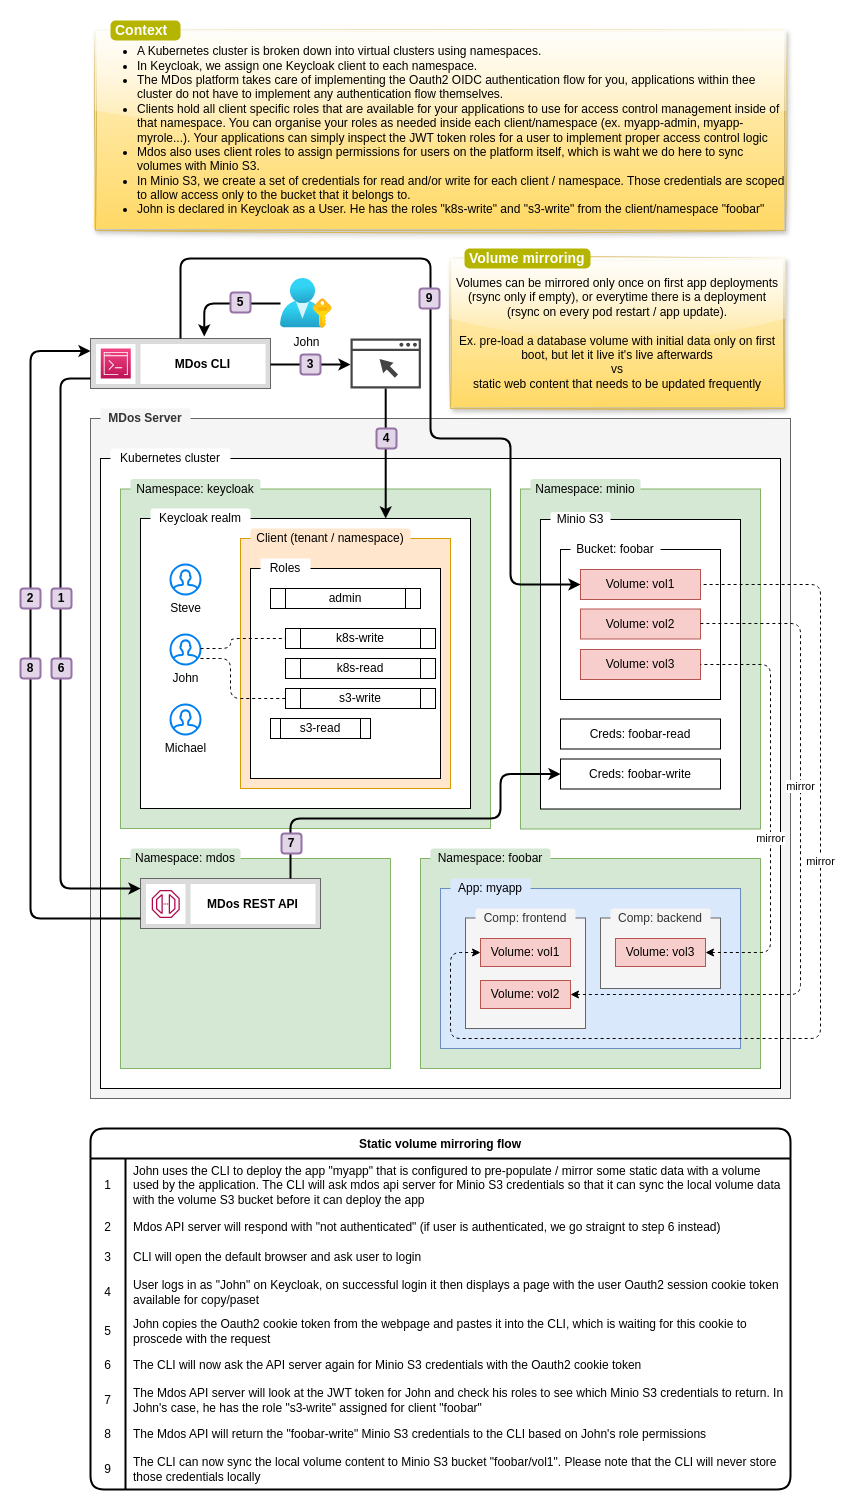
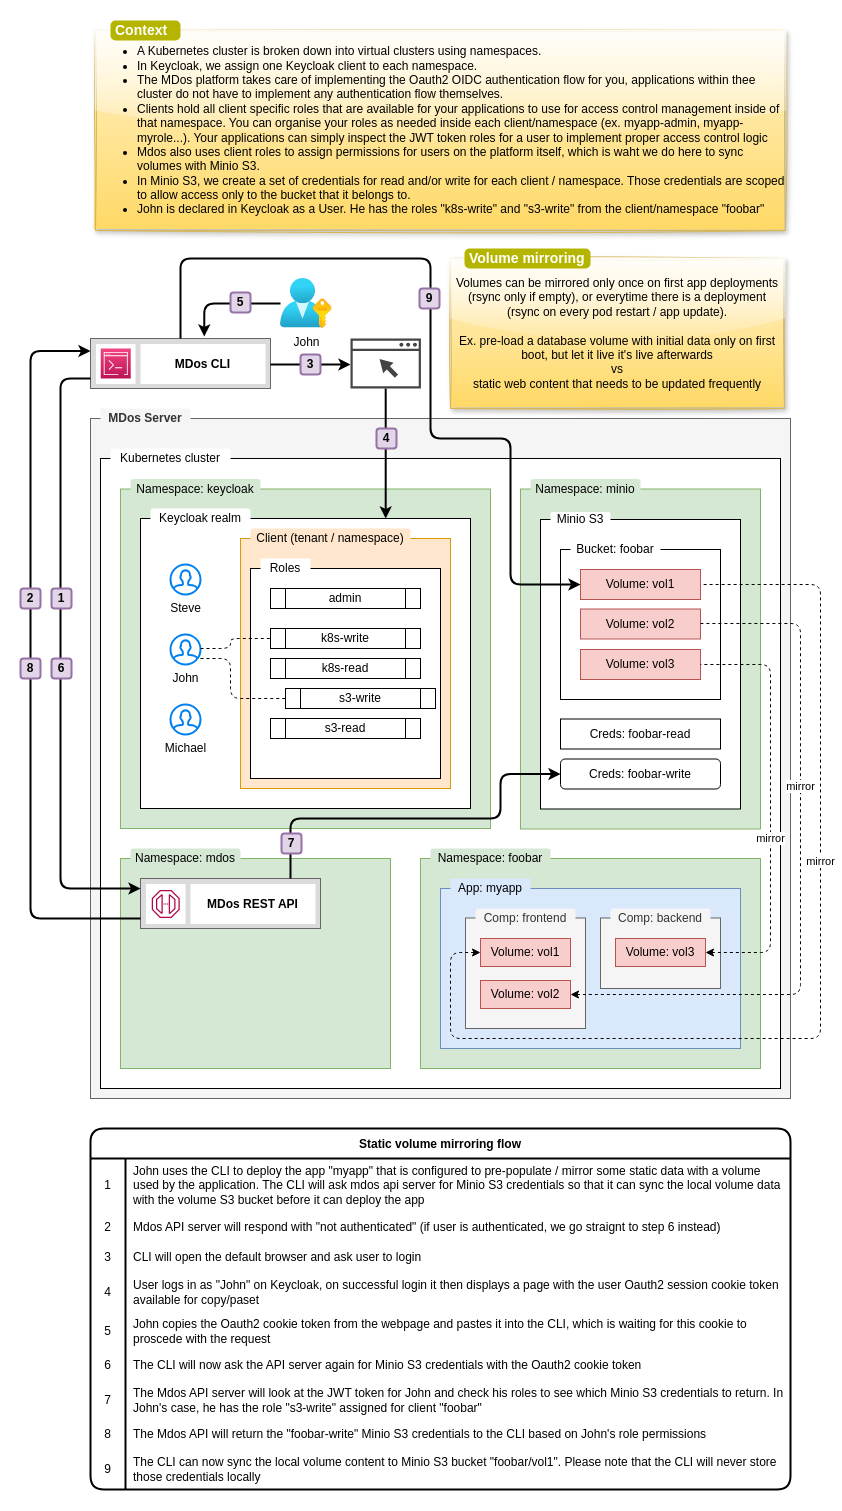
(361, 639) -> (346, 639)
(361, 669) -> (346, 669)
(321, 729) -> (346, 729)
(641, 774) -> (641, 774)
